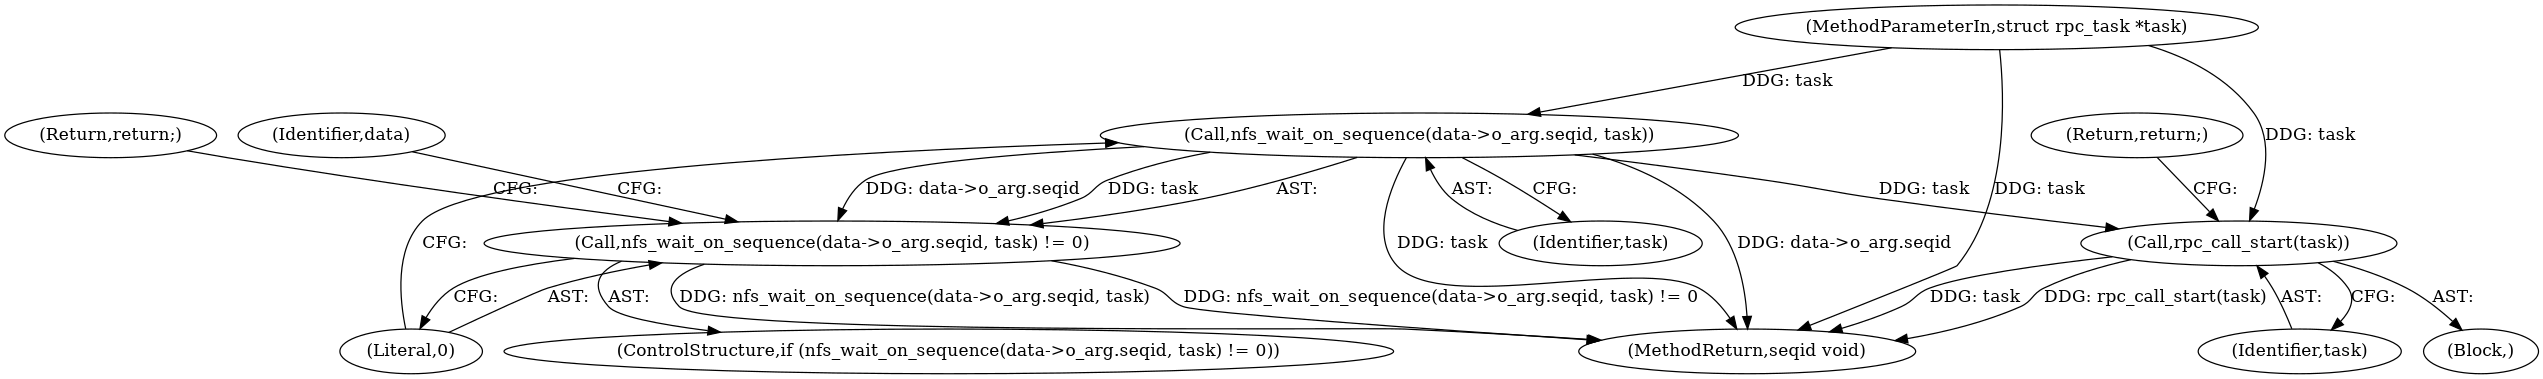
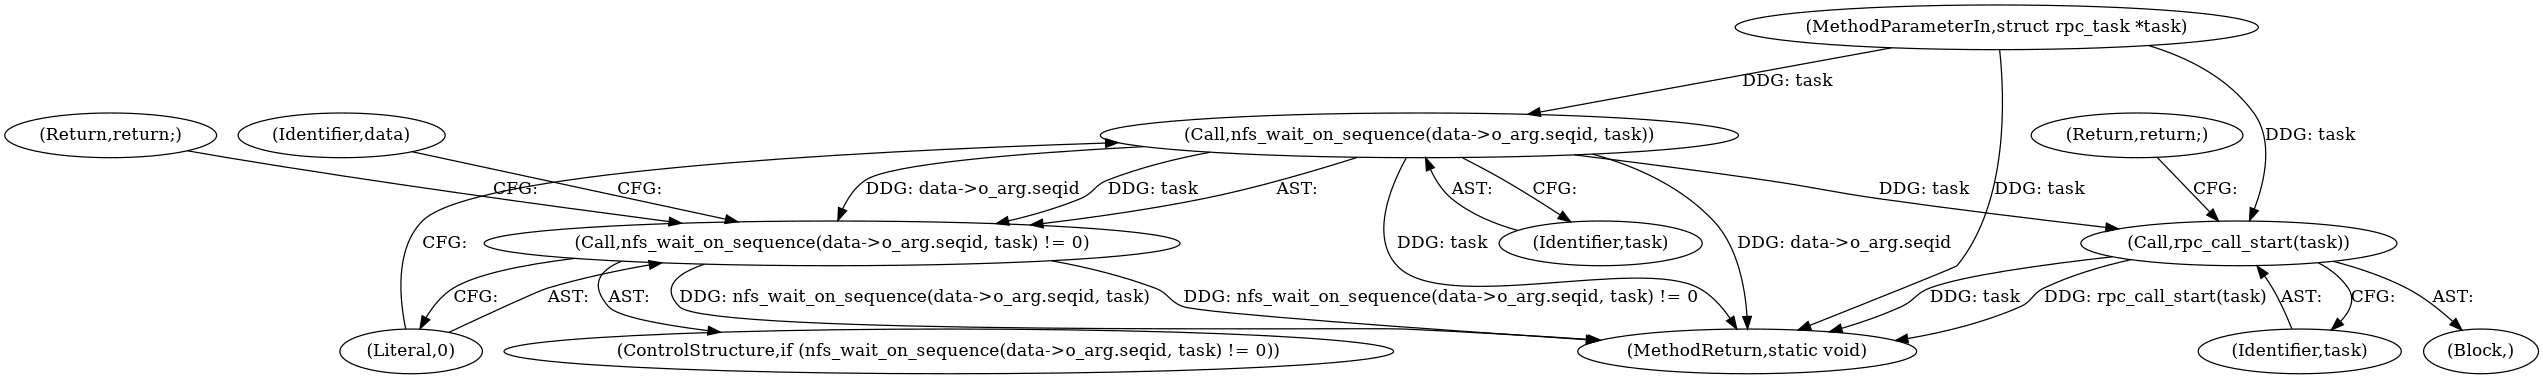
(1747, 351) -> (1747, 351)
